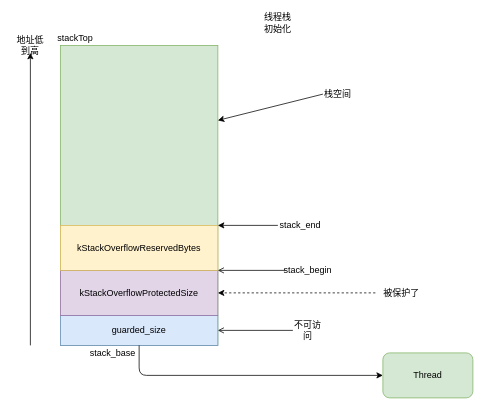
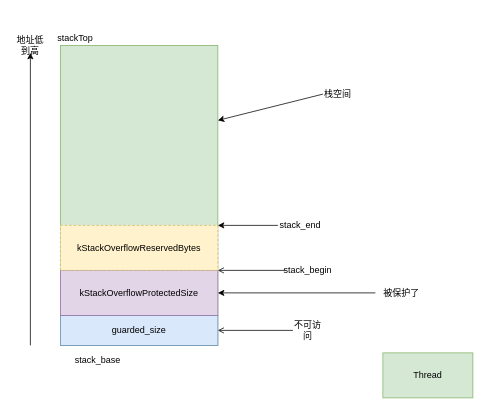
(278, 23) -> none
(139, 248) -> (139, 248)
(299, 293) -> (299, 293)
(113, 353) -> (98, 360)
(256, 375) -> none
(428, 375) -> (428, 375)
